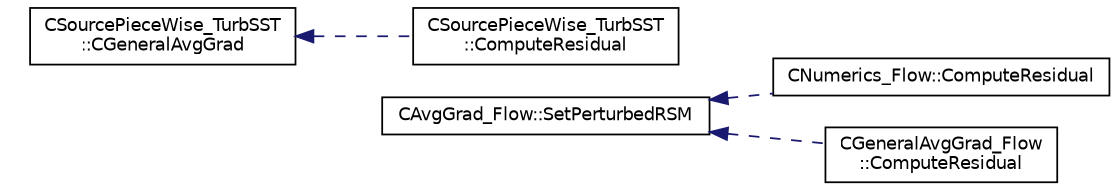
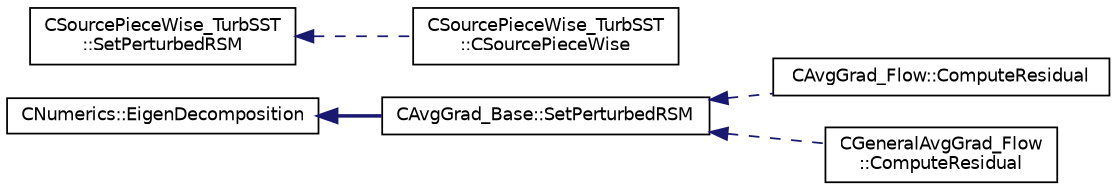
(163, 36) -> (163, 36)
(546, 36) -> (546, 36)
(941, 77) -> (941, 77)
none -> (163, 116)
(546, 116) -> (546, 116)
